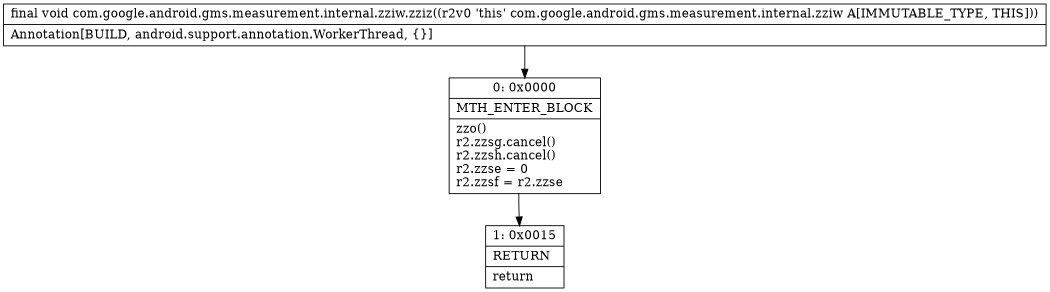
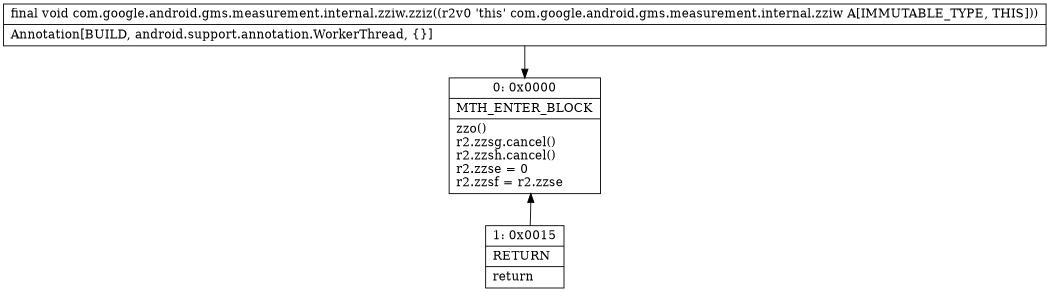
(519, 205) -> (531, 214)
